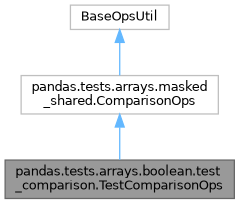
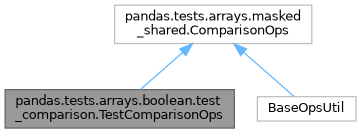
(120, 59) -> (269, 74)
